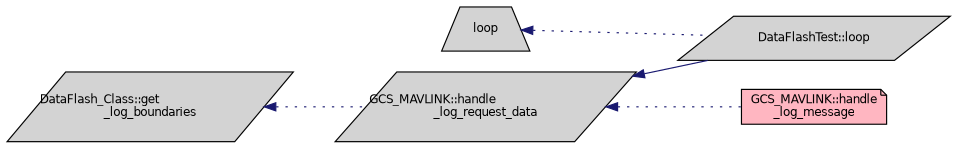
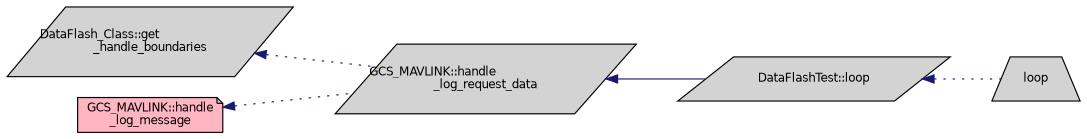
(621, 33) -> (968, 79)
(150, 107) -> (150, 42)
(679, 107) -> (294, 100)
